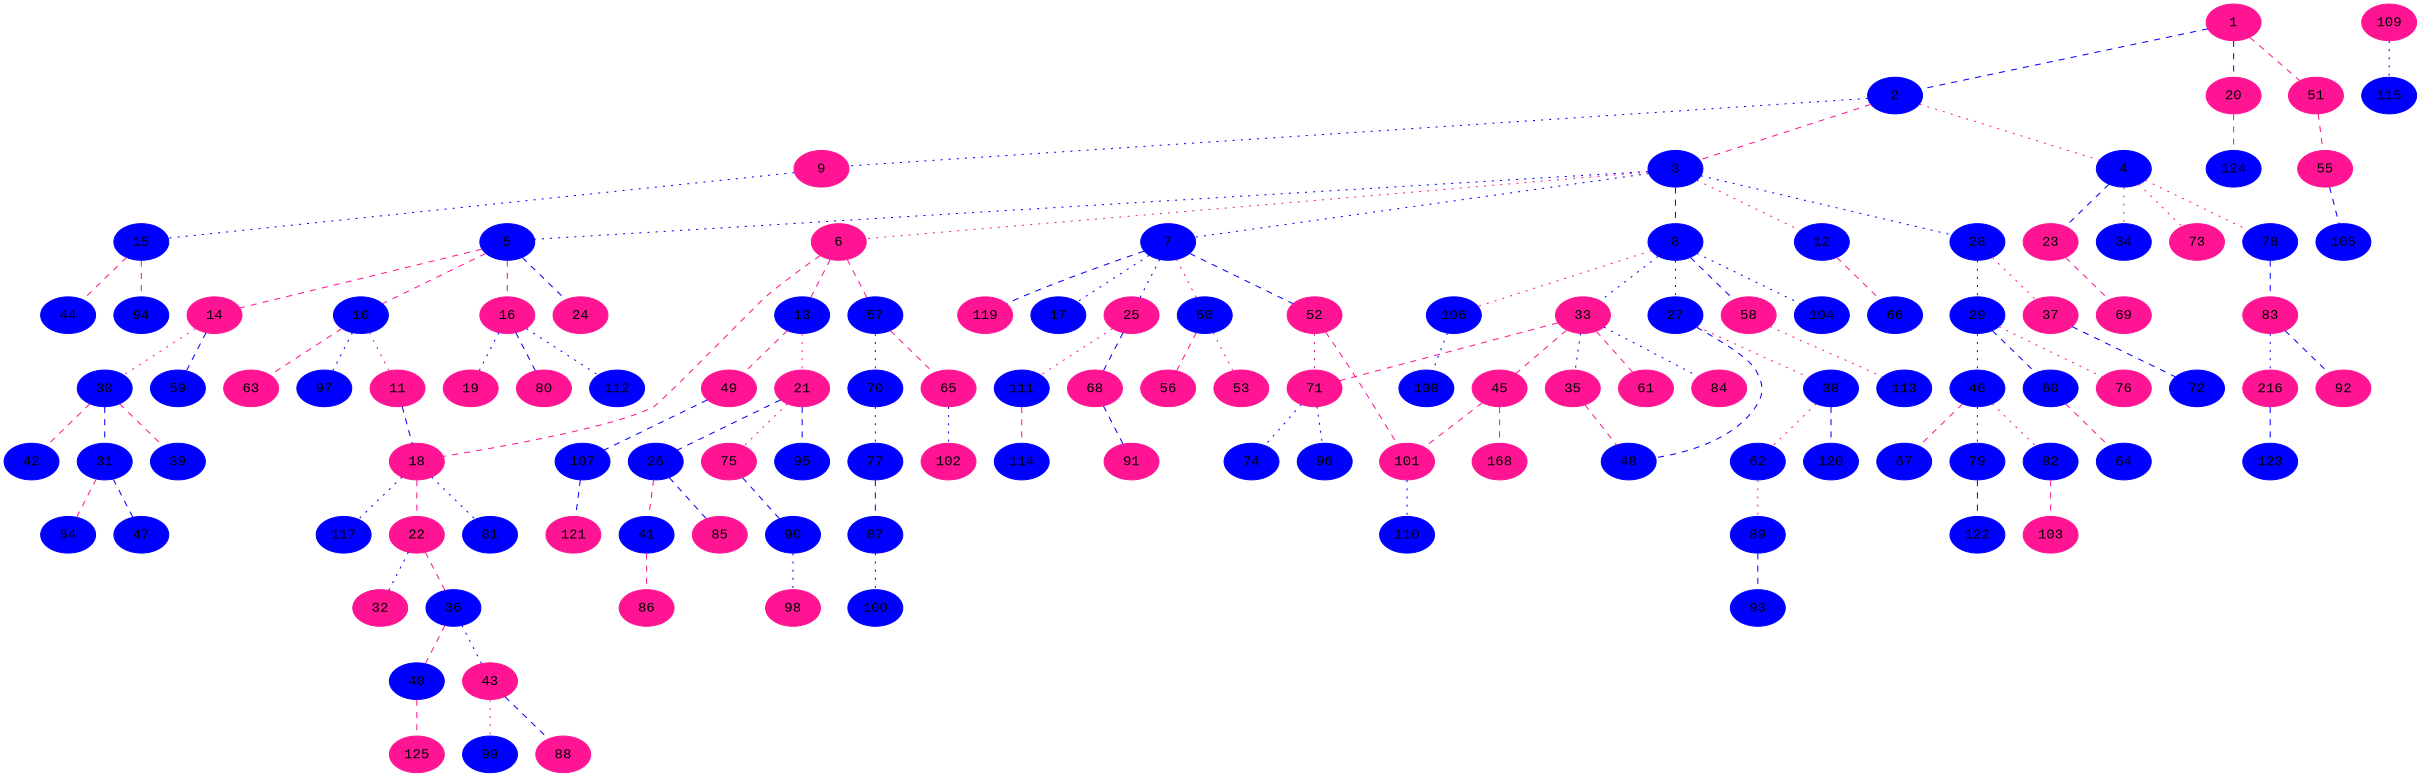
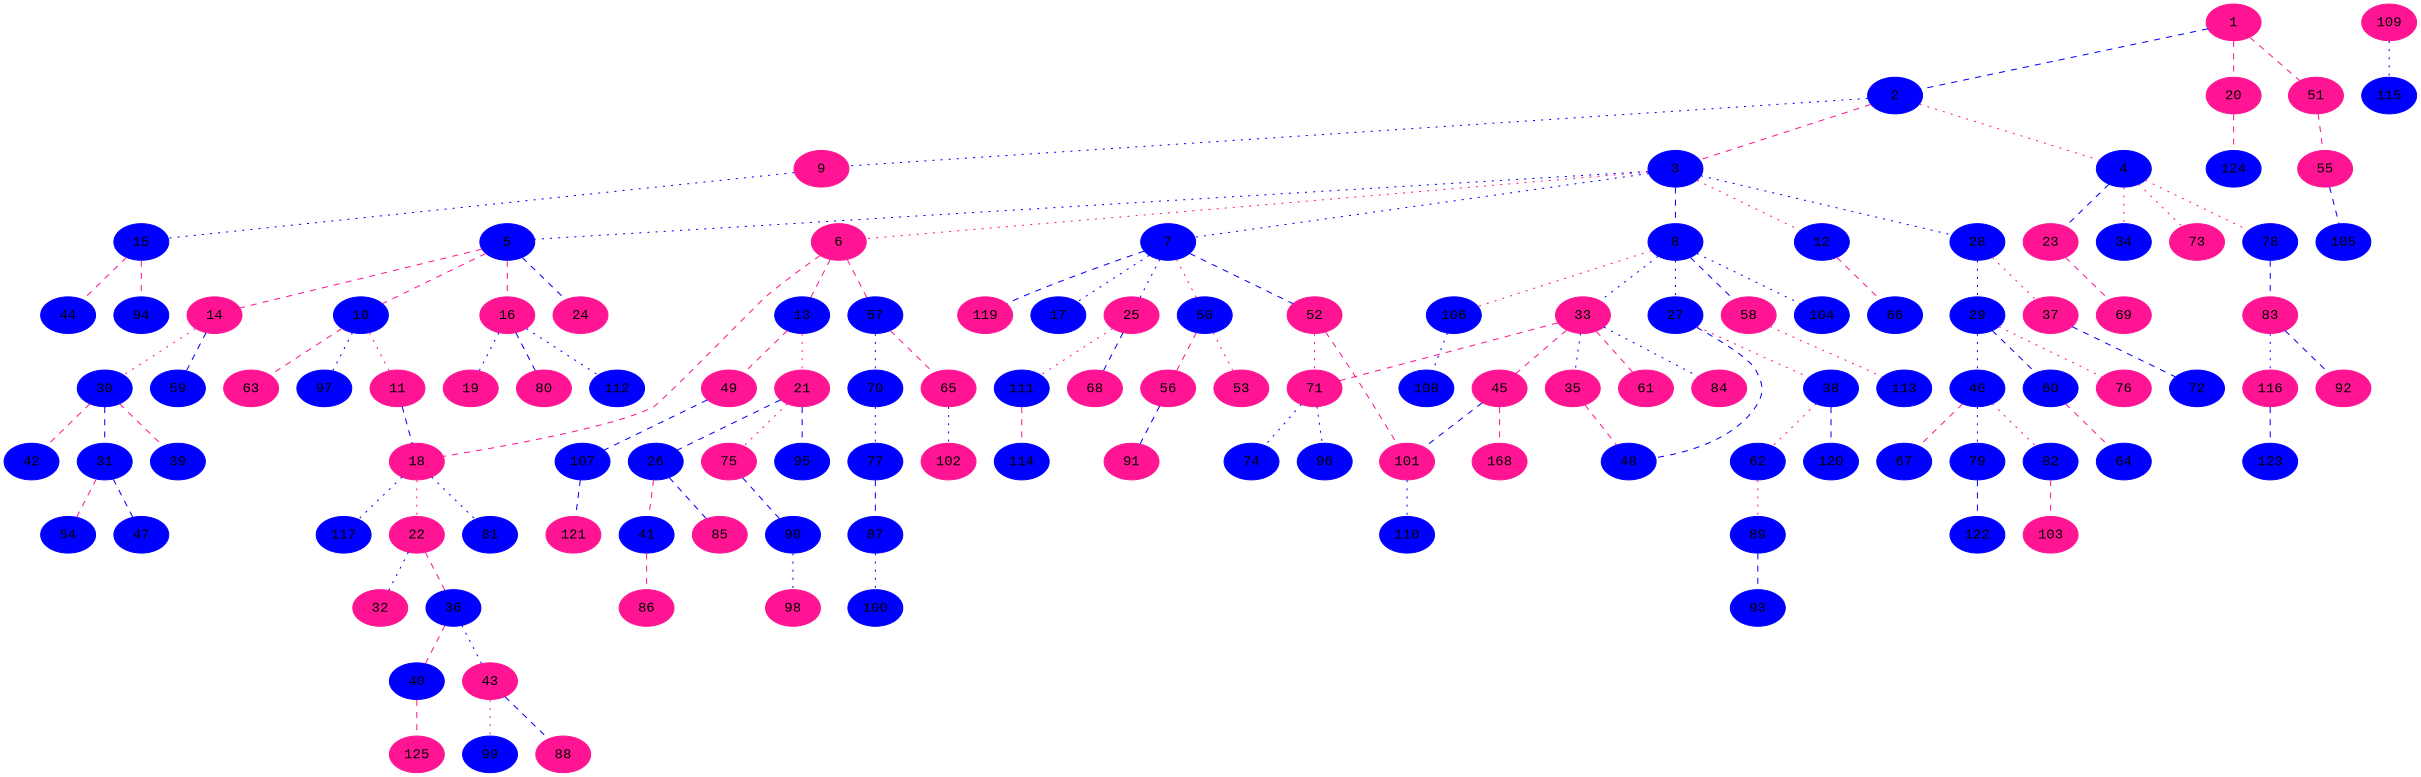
(2234, 59) -> (2234, 59)
(2270, 388) -> (2270, 388)
(1113, 425) -> (1150, 425)
(1453, 425) -> (1453, 425)
(417, 498) -> (417, 498)
